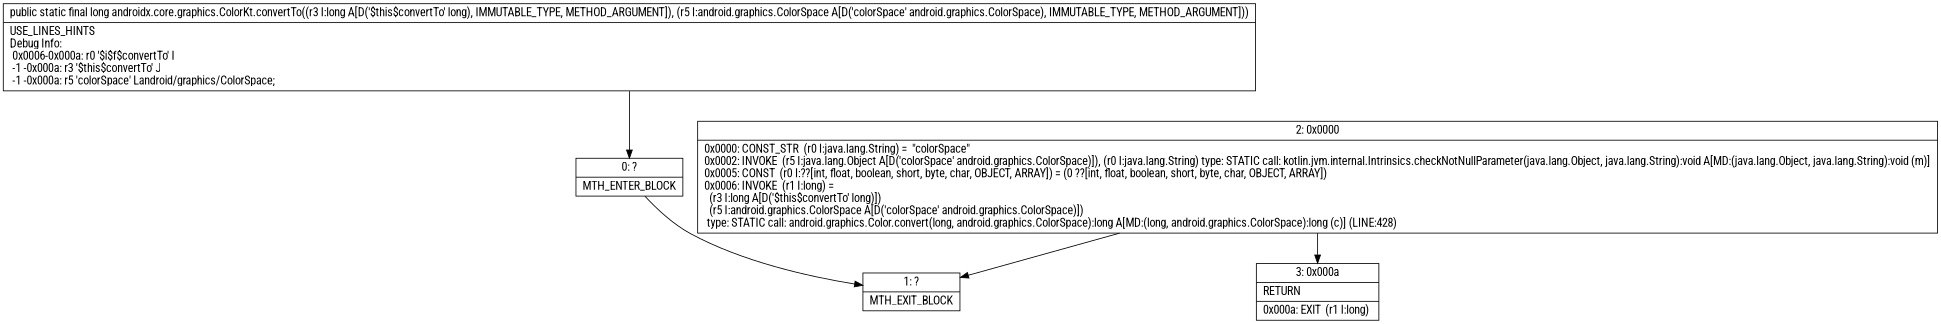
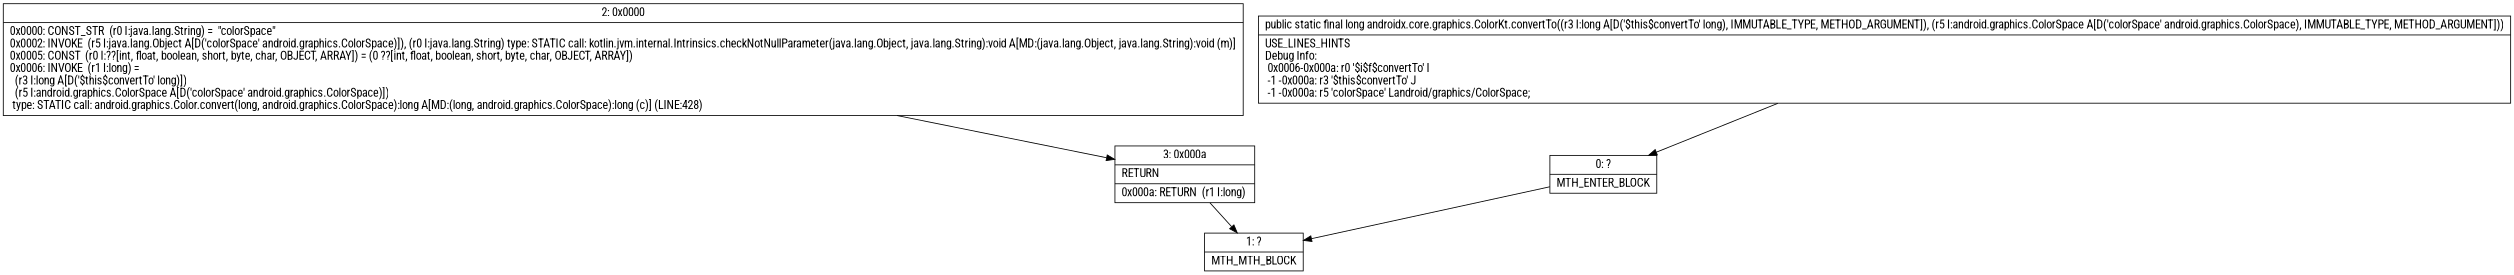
(1044, 254) -> (1221, 215)
(911, 301) -> (1254, 261)
(1318, 310) -> (1185, 193)
